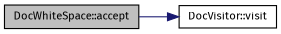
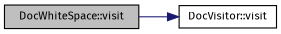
(72, 17) -> (72, 17)
